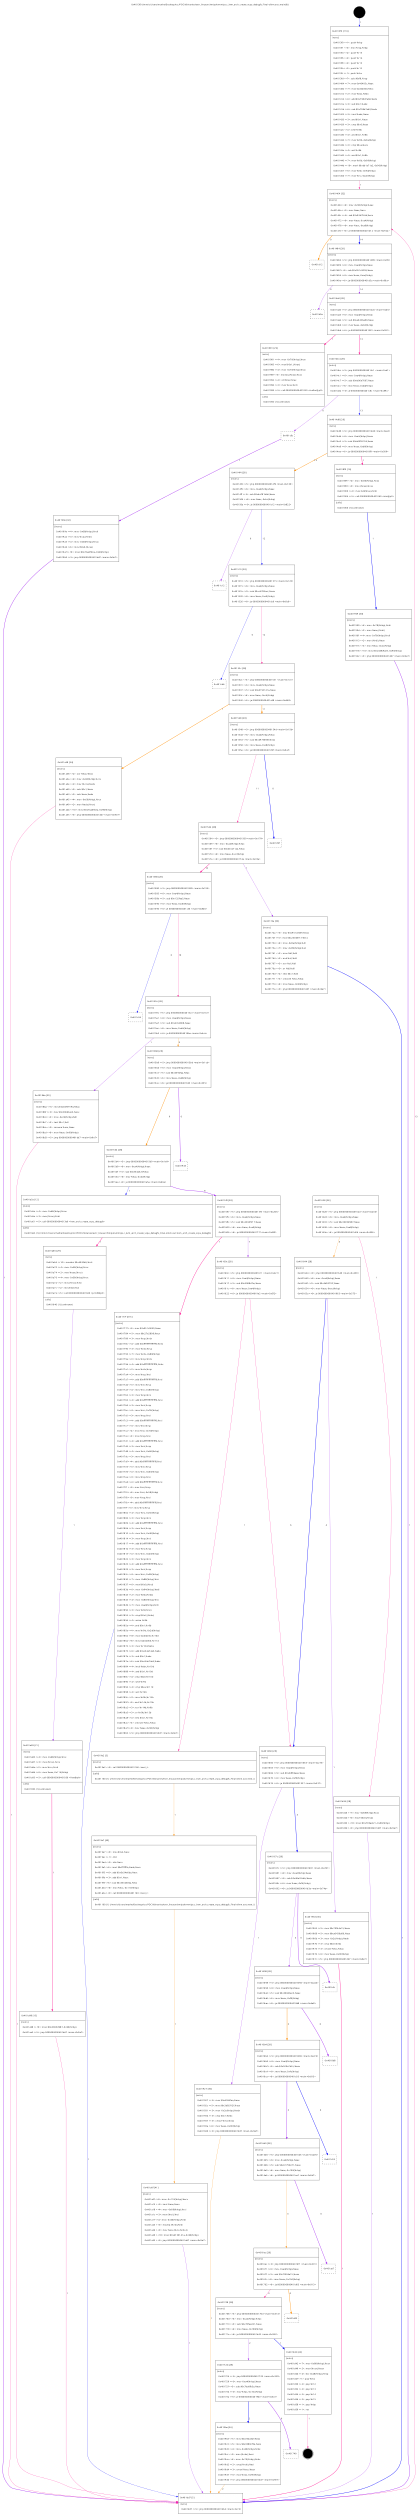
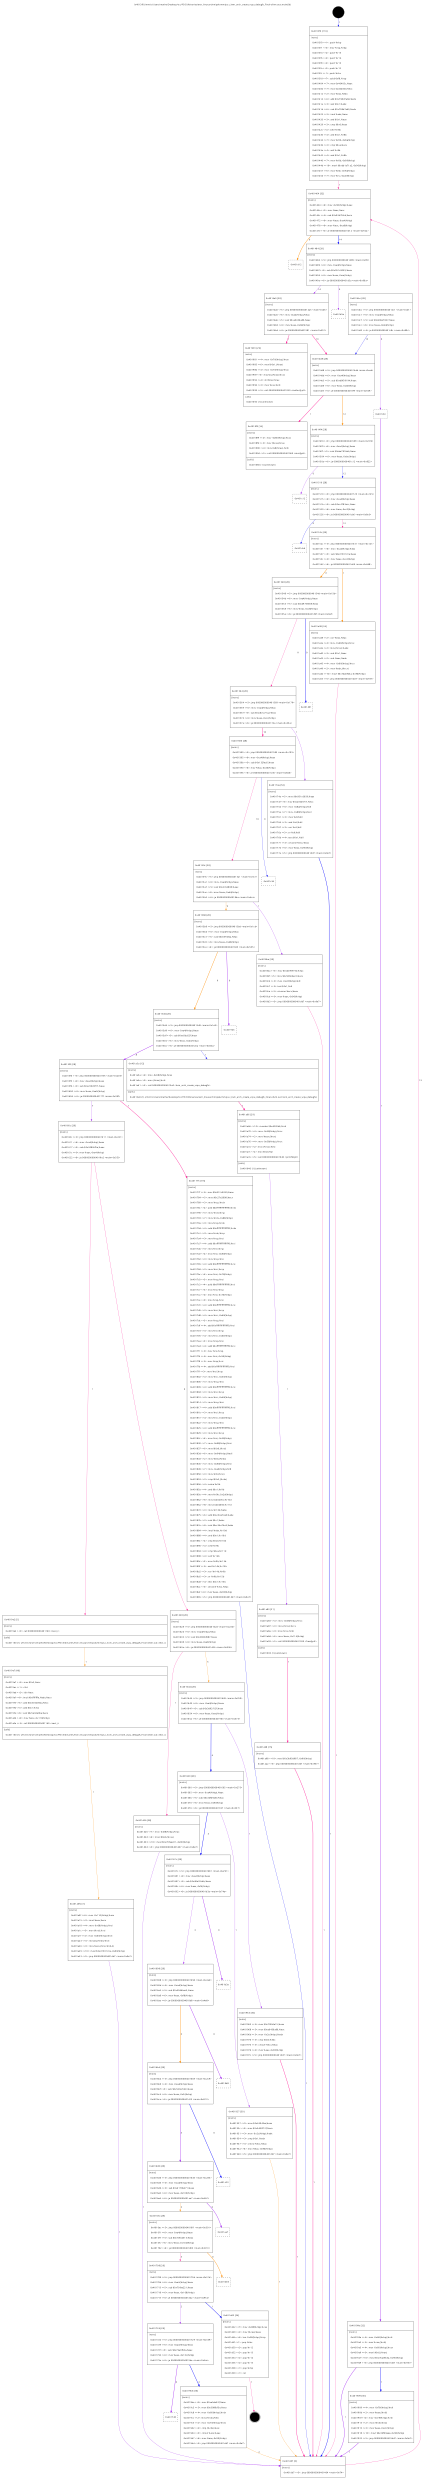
(359, 344) -> (319, 344)
(372, 560) -> (381, 2379)
(270, 1522) -> (132, 1388)
(66, 2313) -> (313, 2110)
